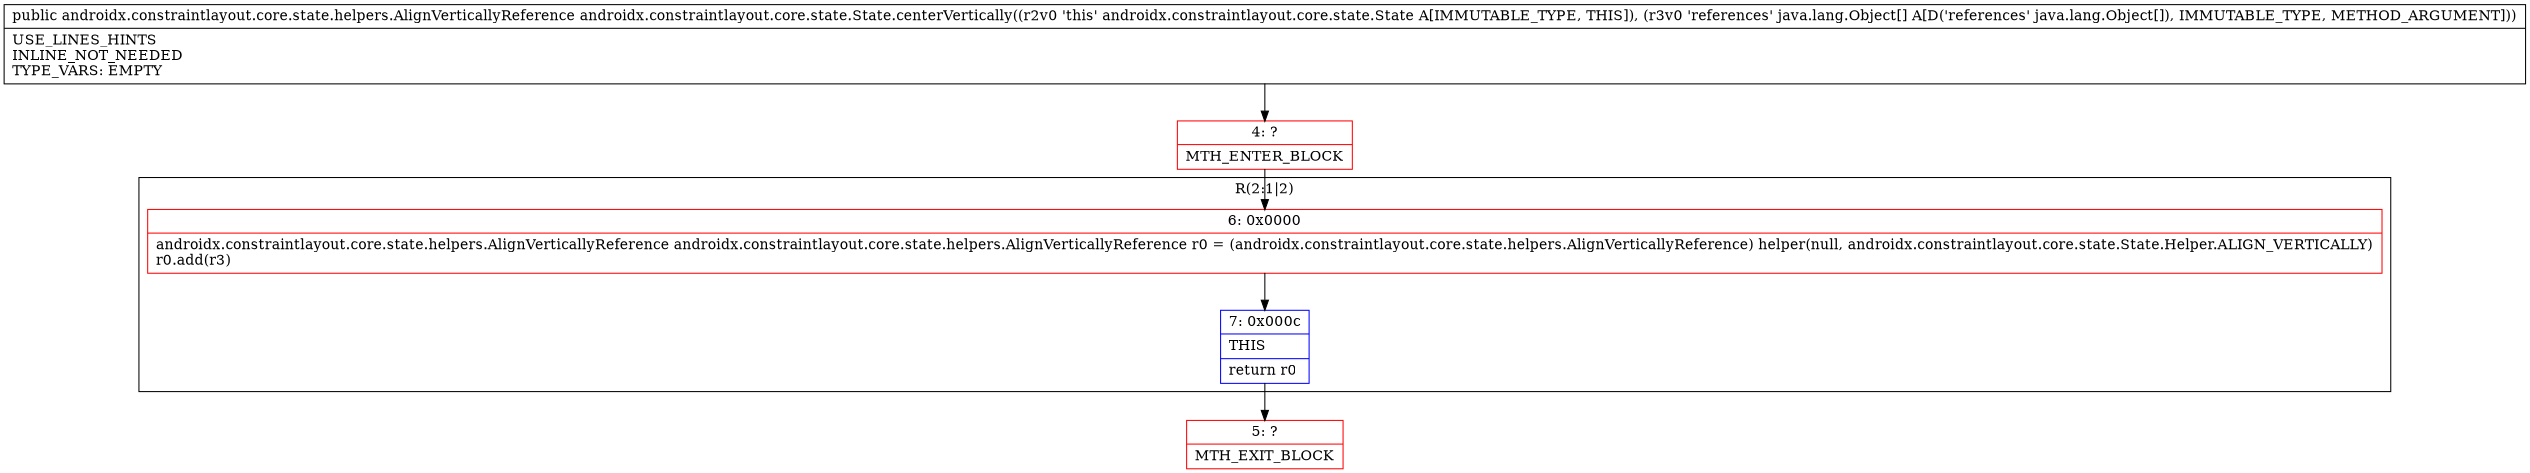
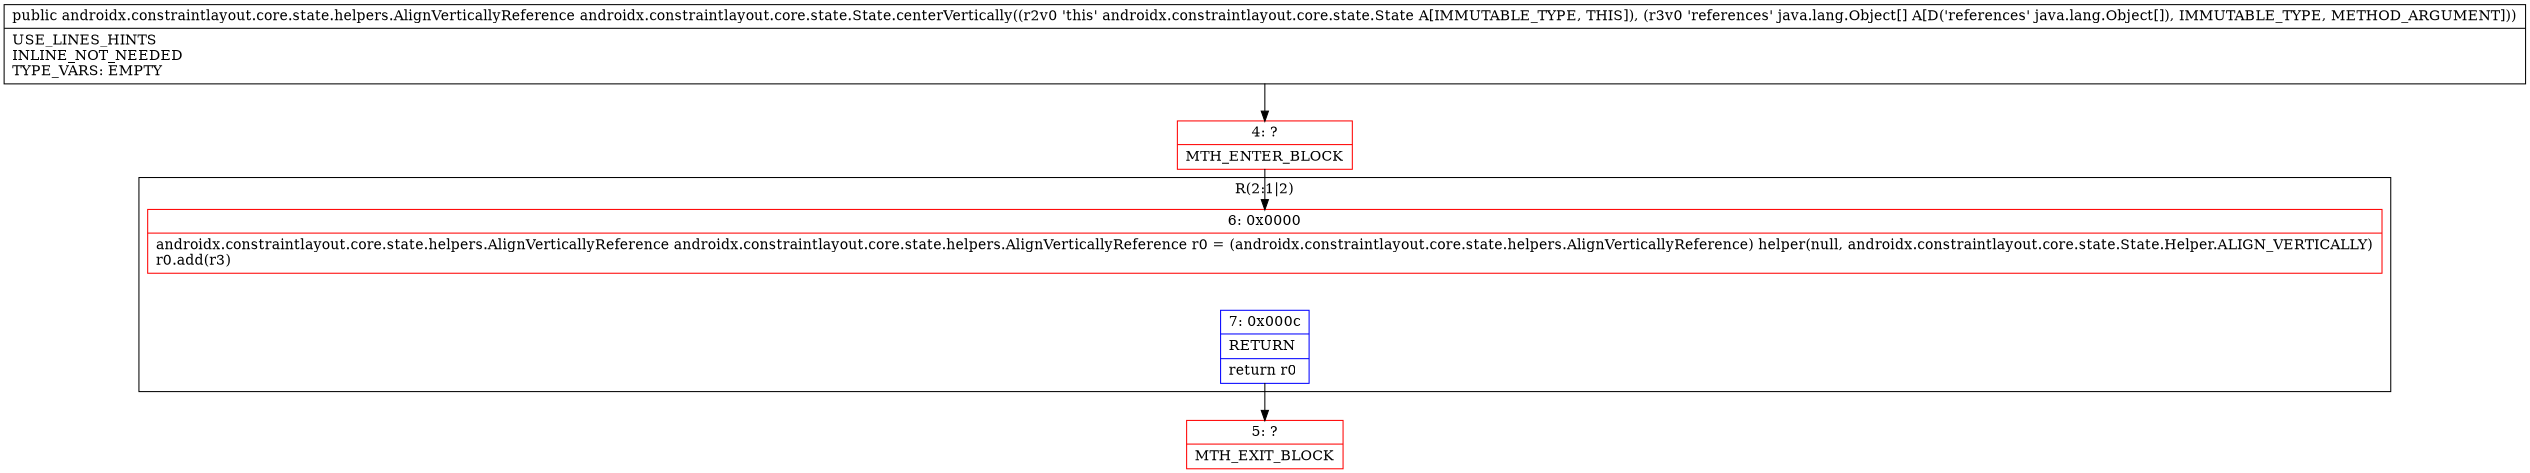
(1265, 286) -> none
(1248, 346) -> (1262, 346)
